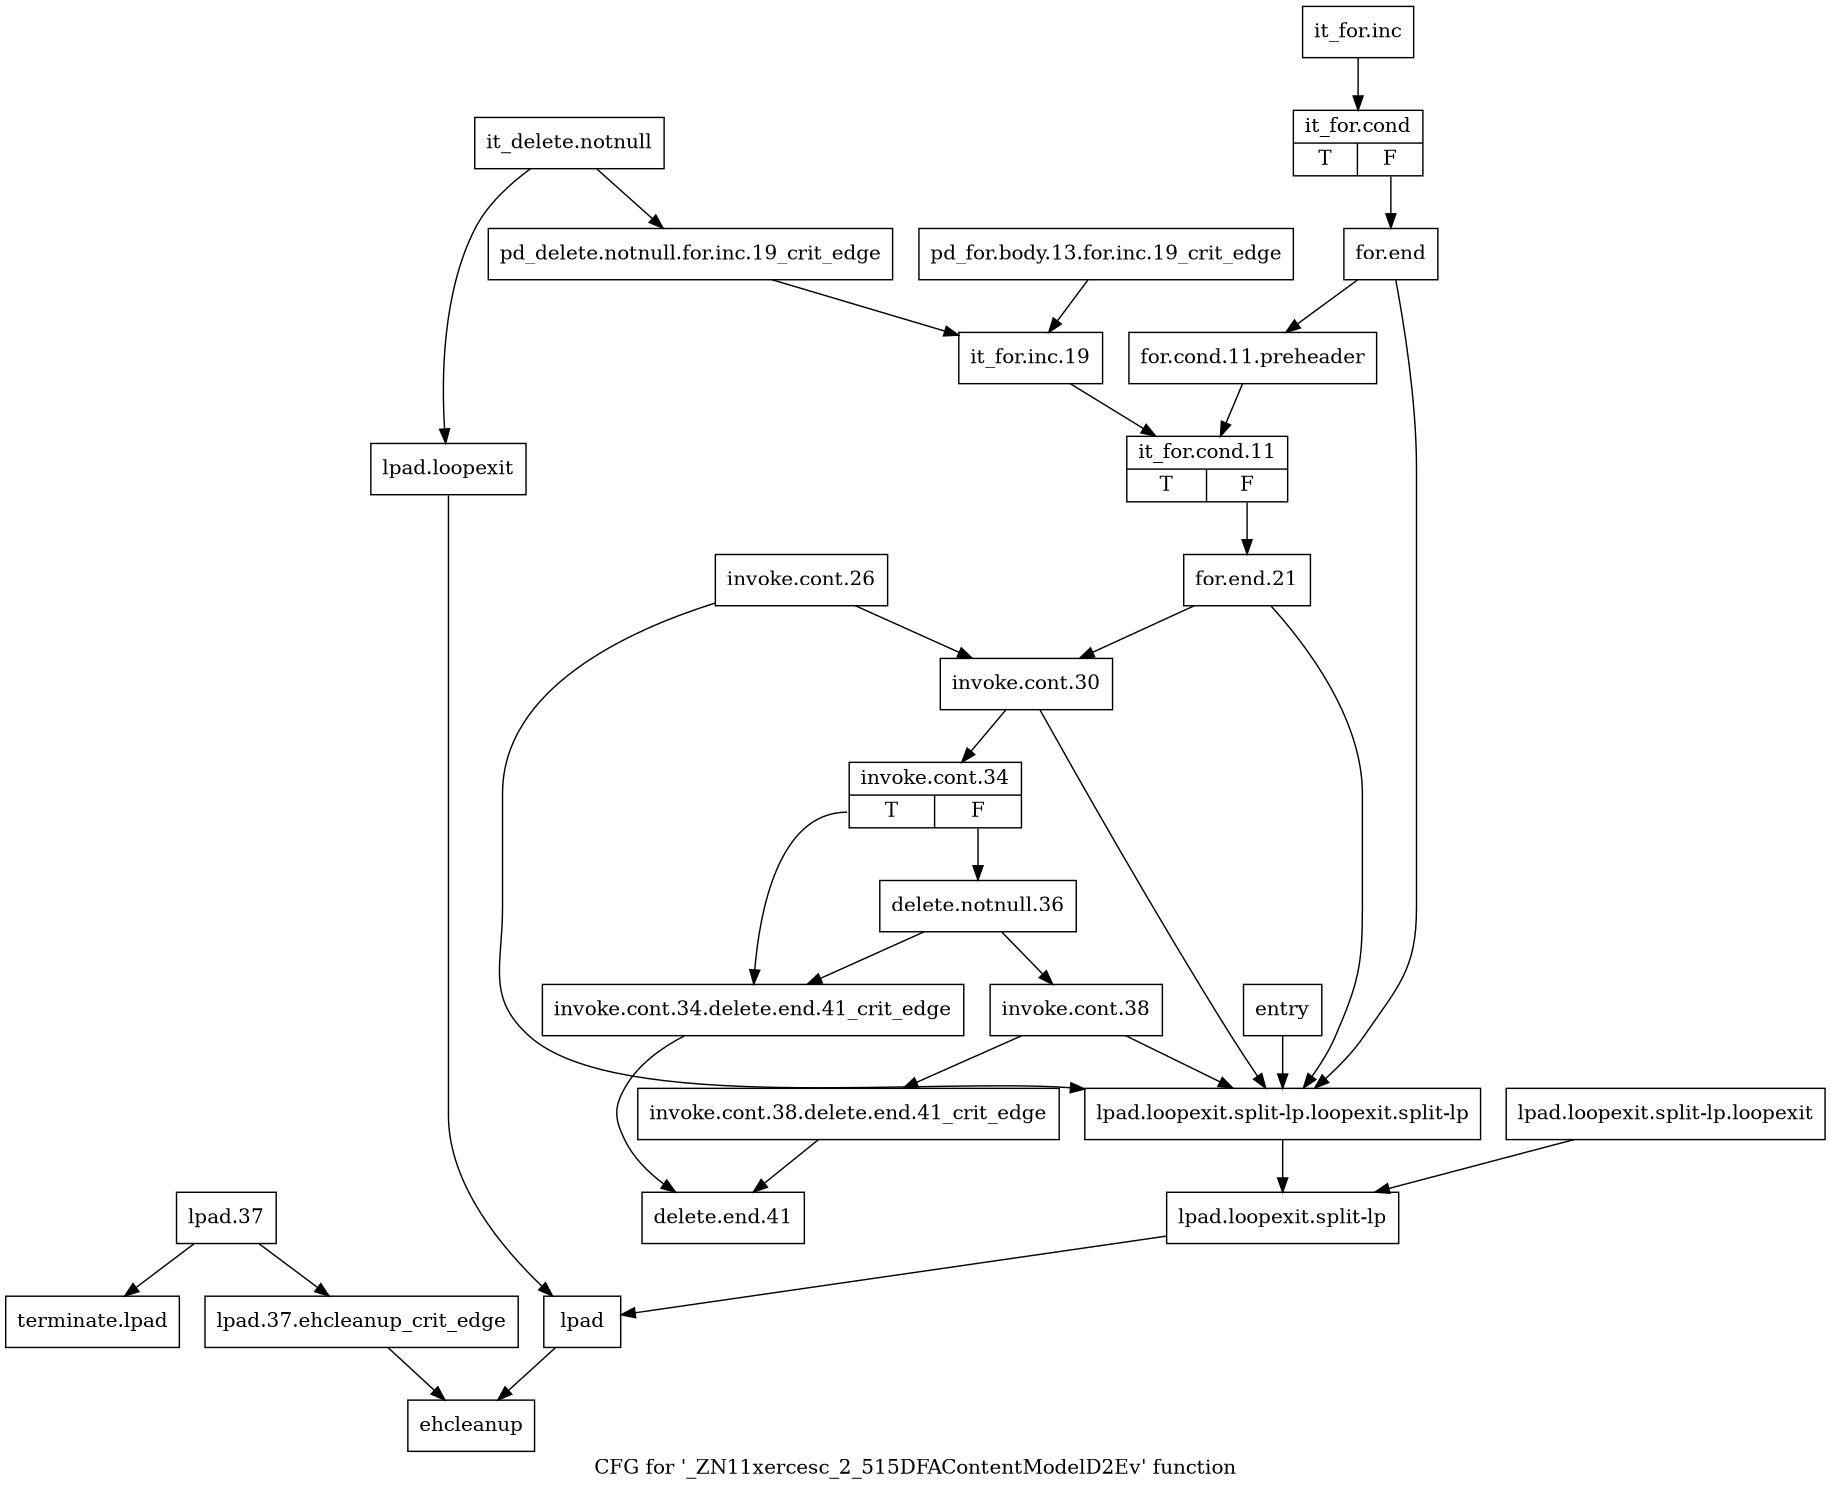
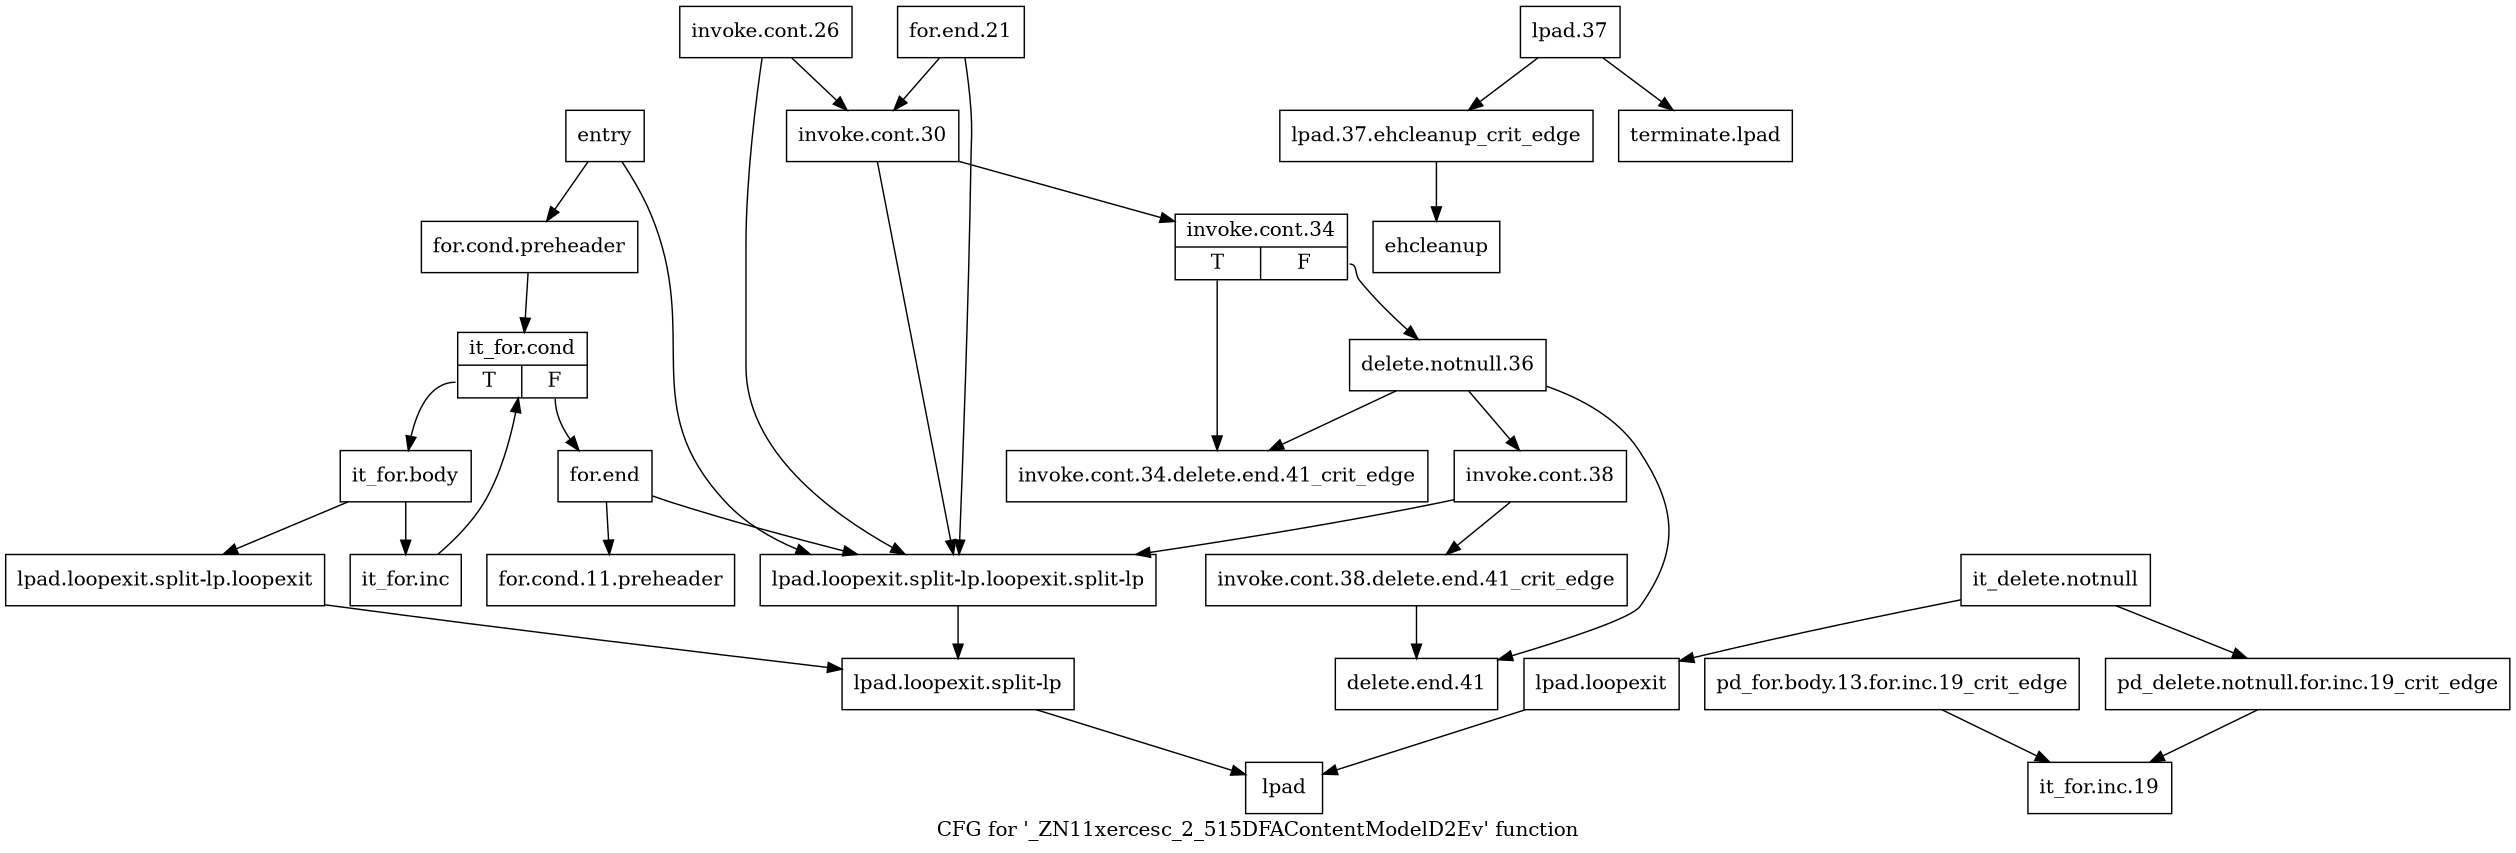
none -> (530, 247)
(1207, 469) -> none
none -> (406, 476)
(618, 1103) -> (1668, 540)
(532, 1369) -> none
